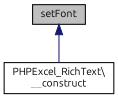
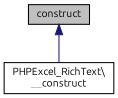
(59, 14) -> (59, 14)
